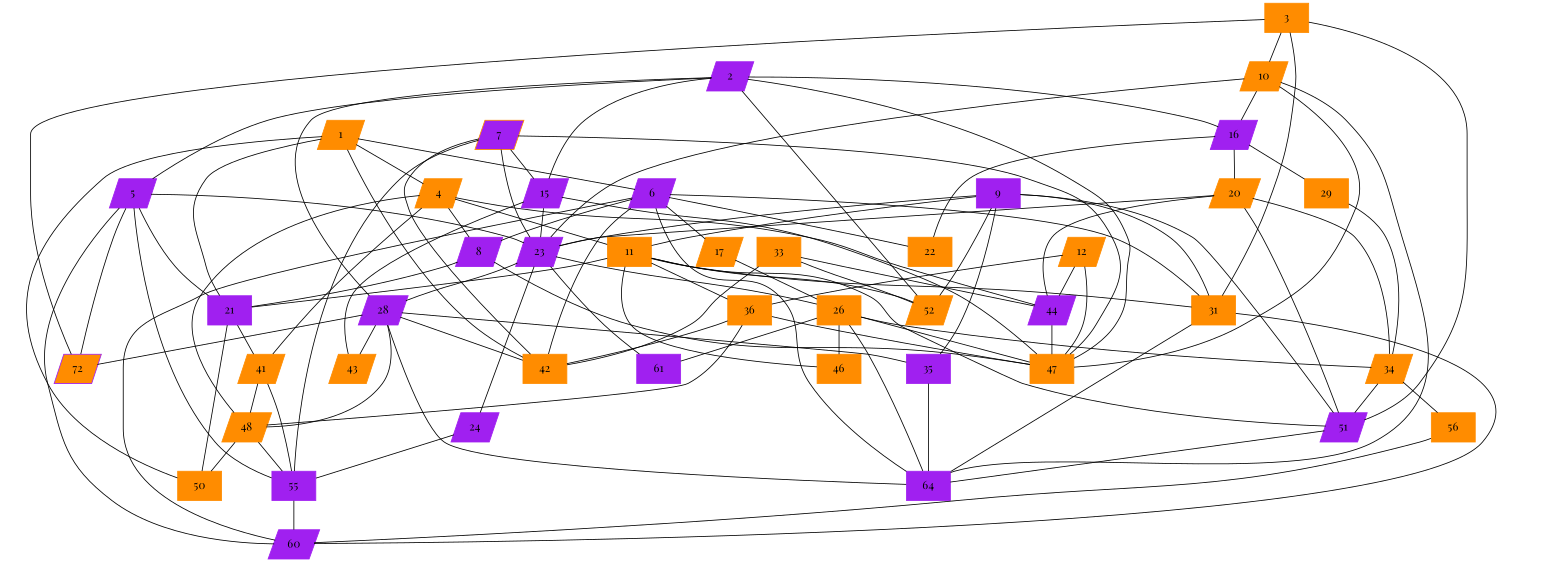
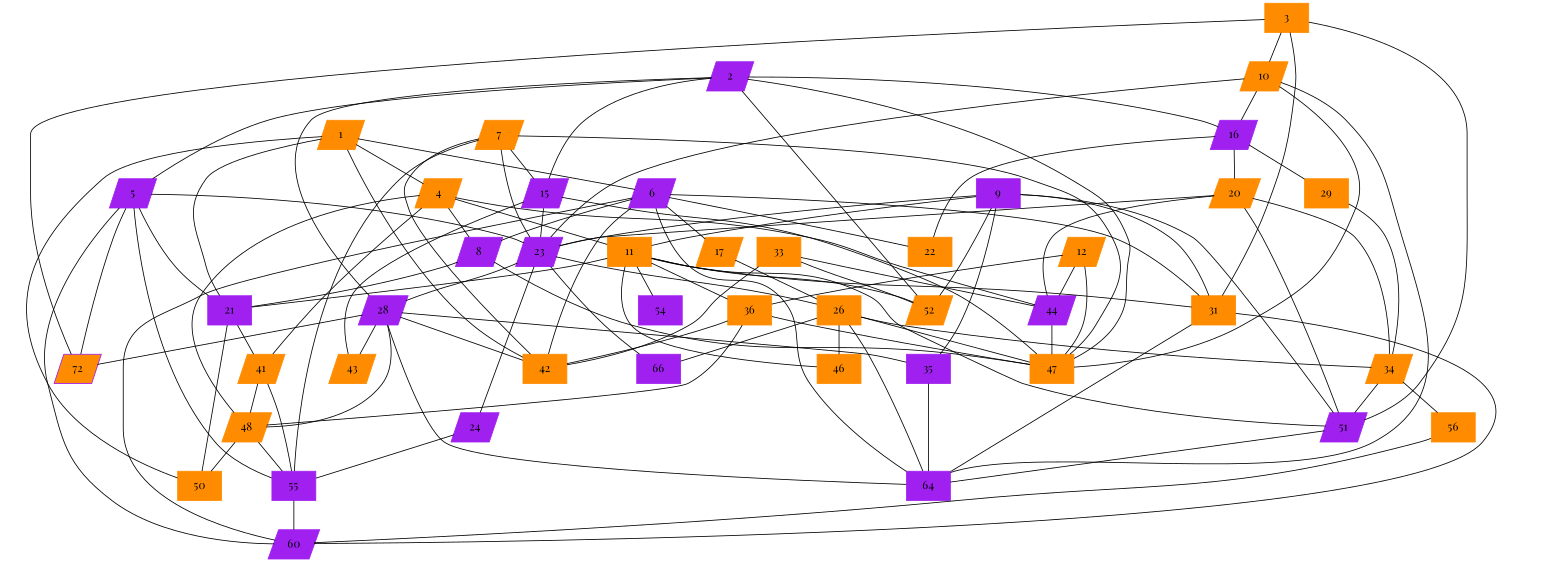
(499, 135) -> (499, 135)
none -> (660, 310)
(659, 369) -> (659, 369)
